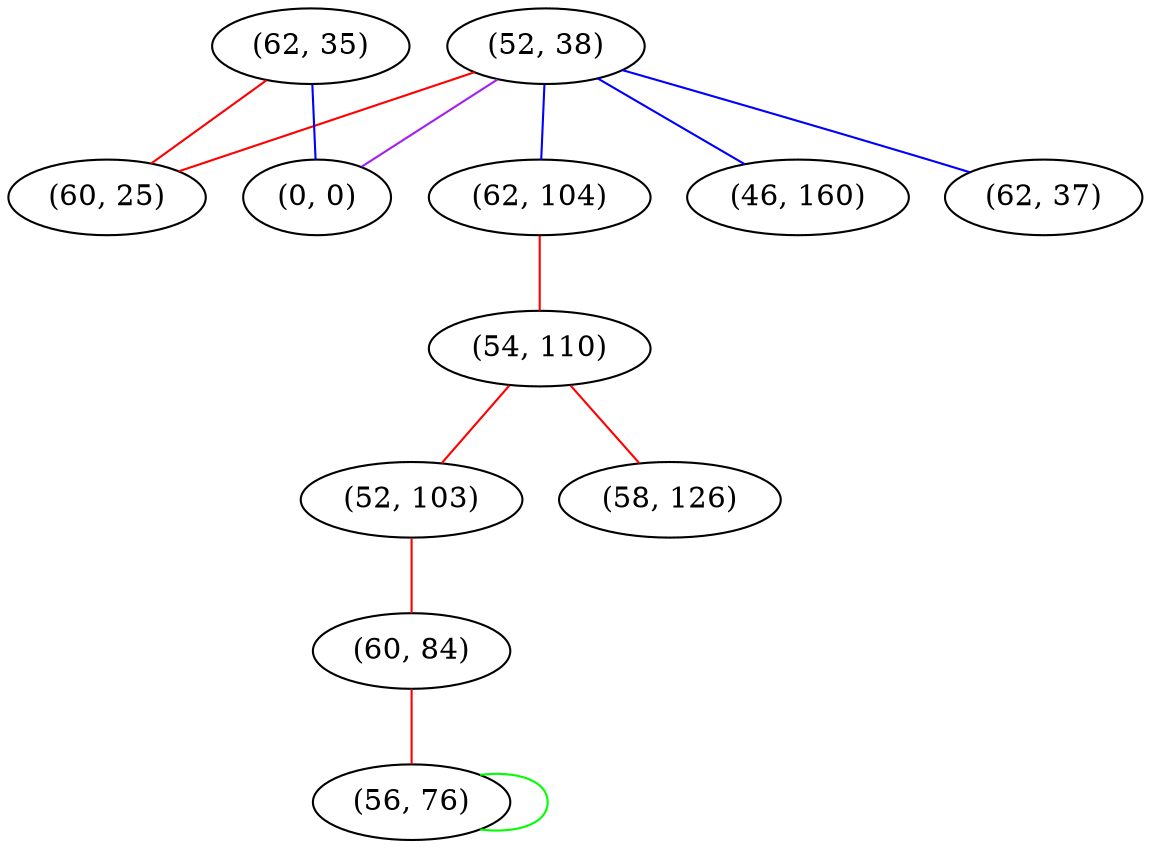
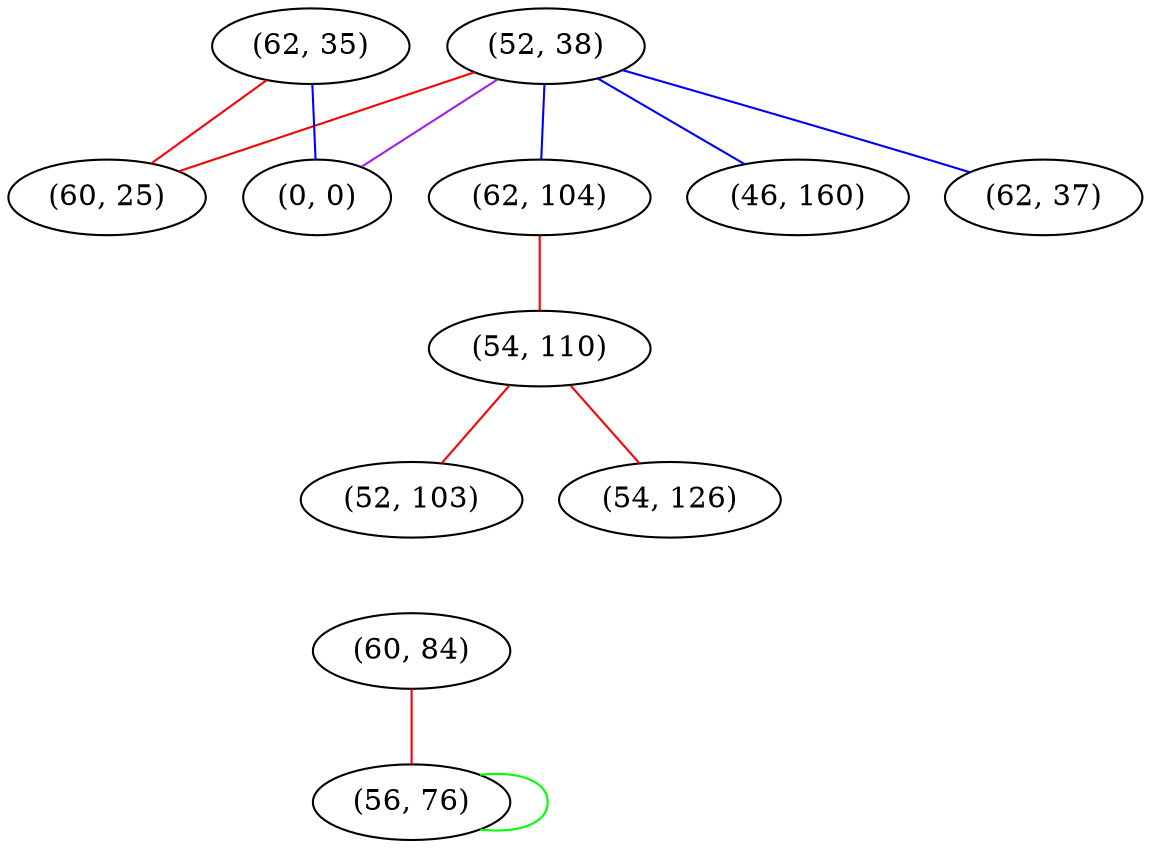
(670, 500) -> (670, 500)
(412, 576) -> none
